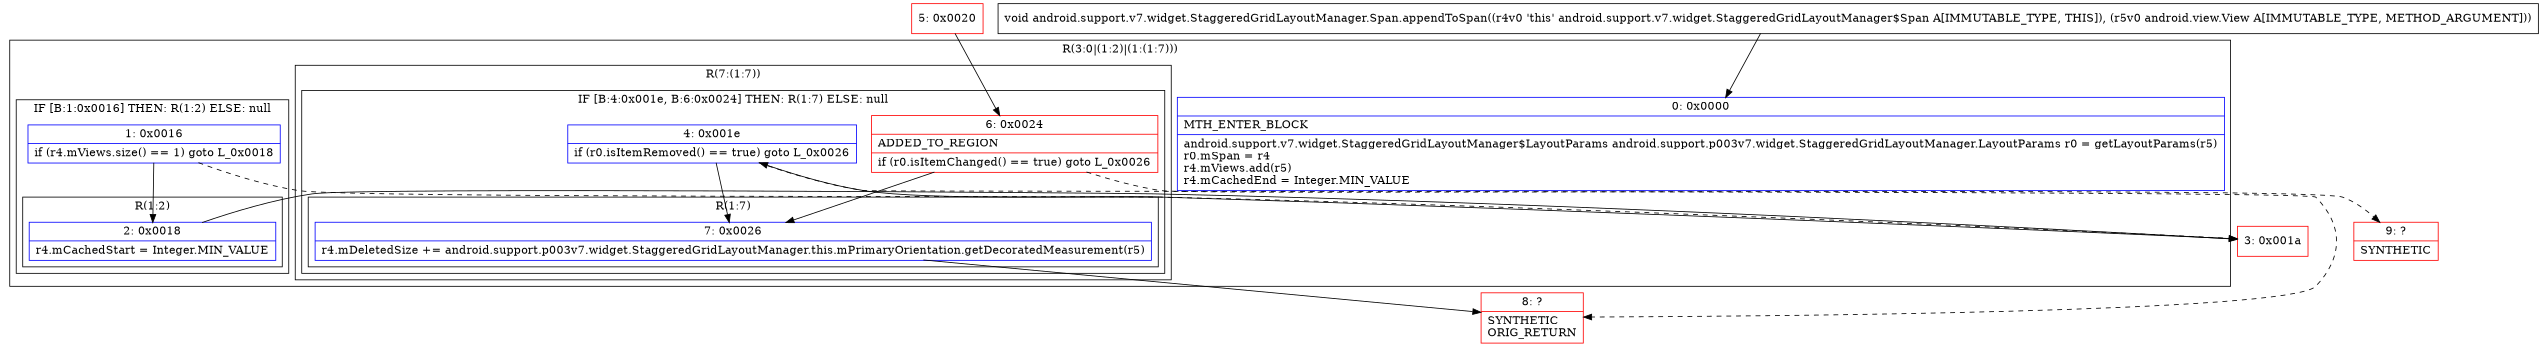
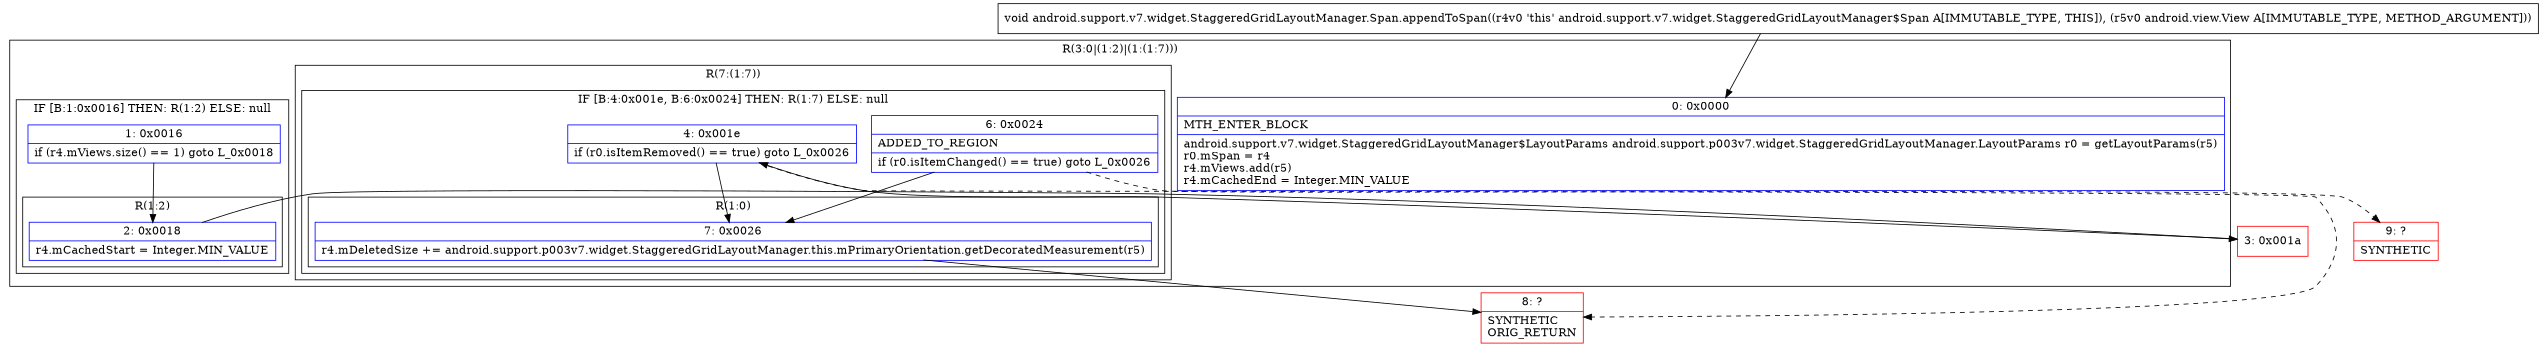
(947, 19) -> none
(1015, 144) -> (1015, 144)
(1212, 198) -> none
(733, 206) -> (733, 206)
